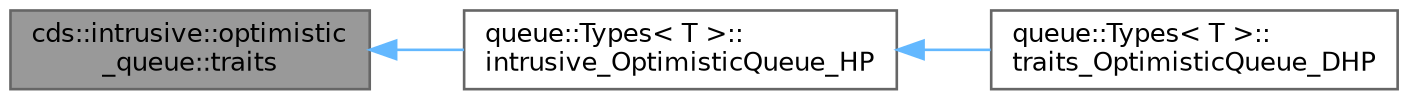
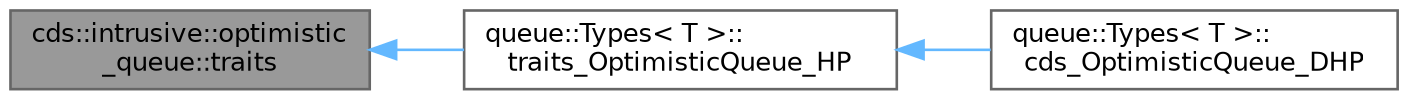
(680, 50) -> (680, 50)
(1194, 50) -> (1194, 50)
